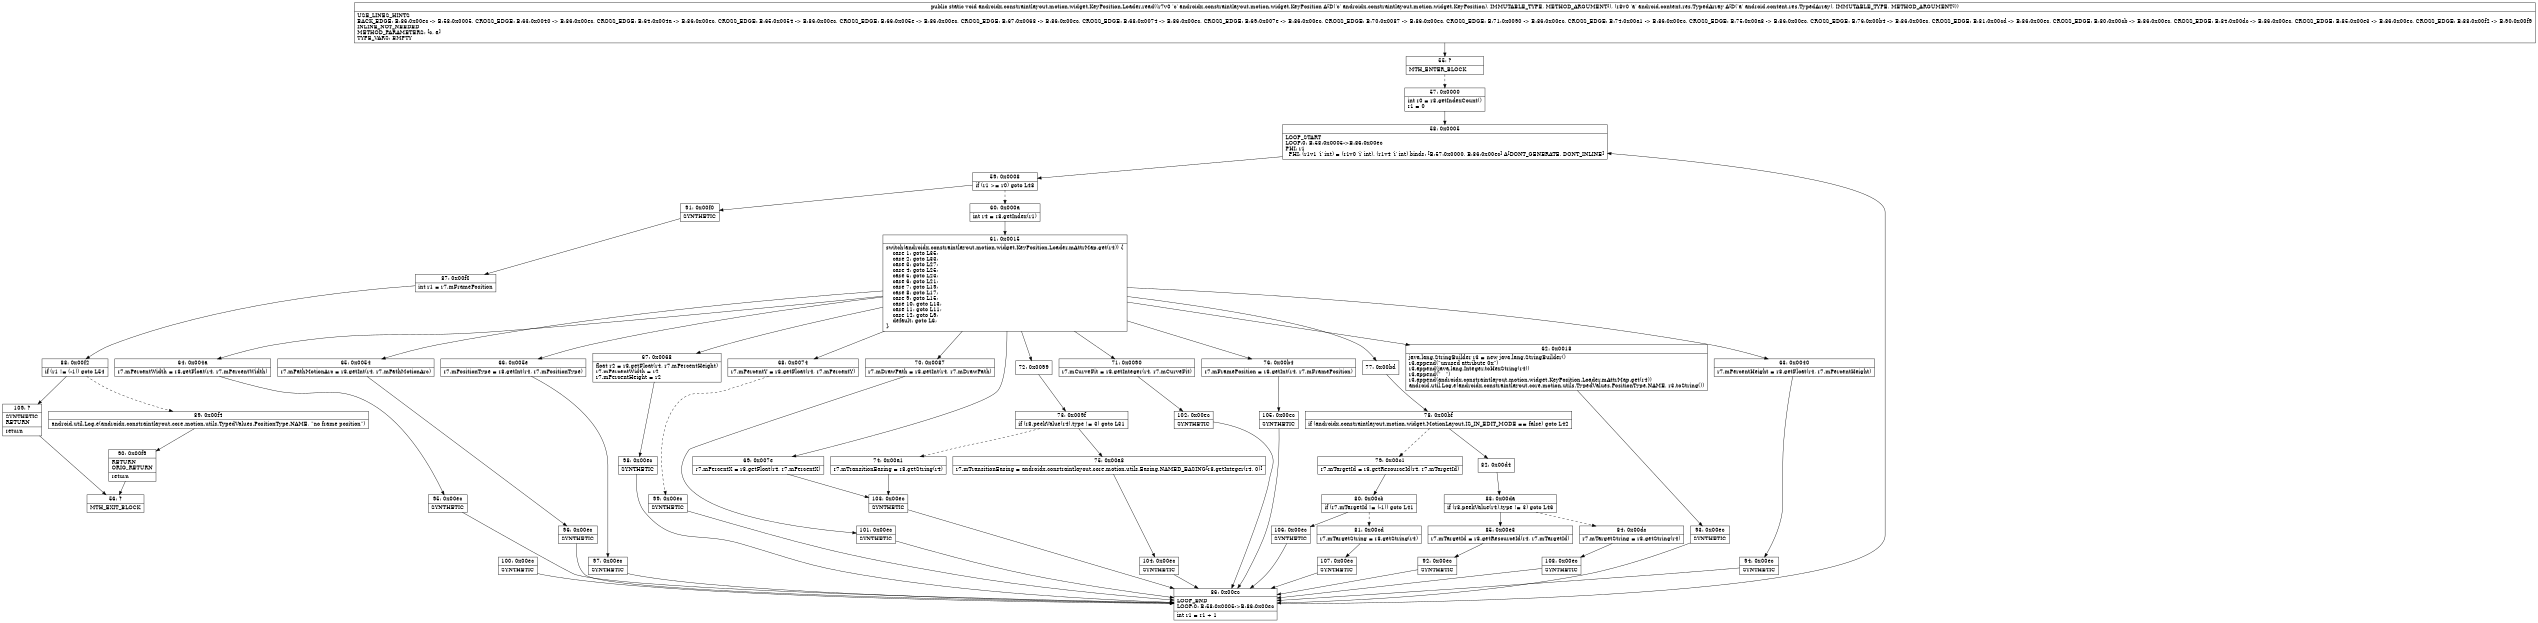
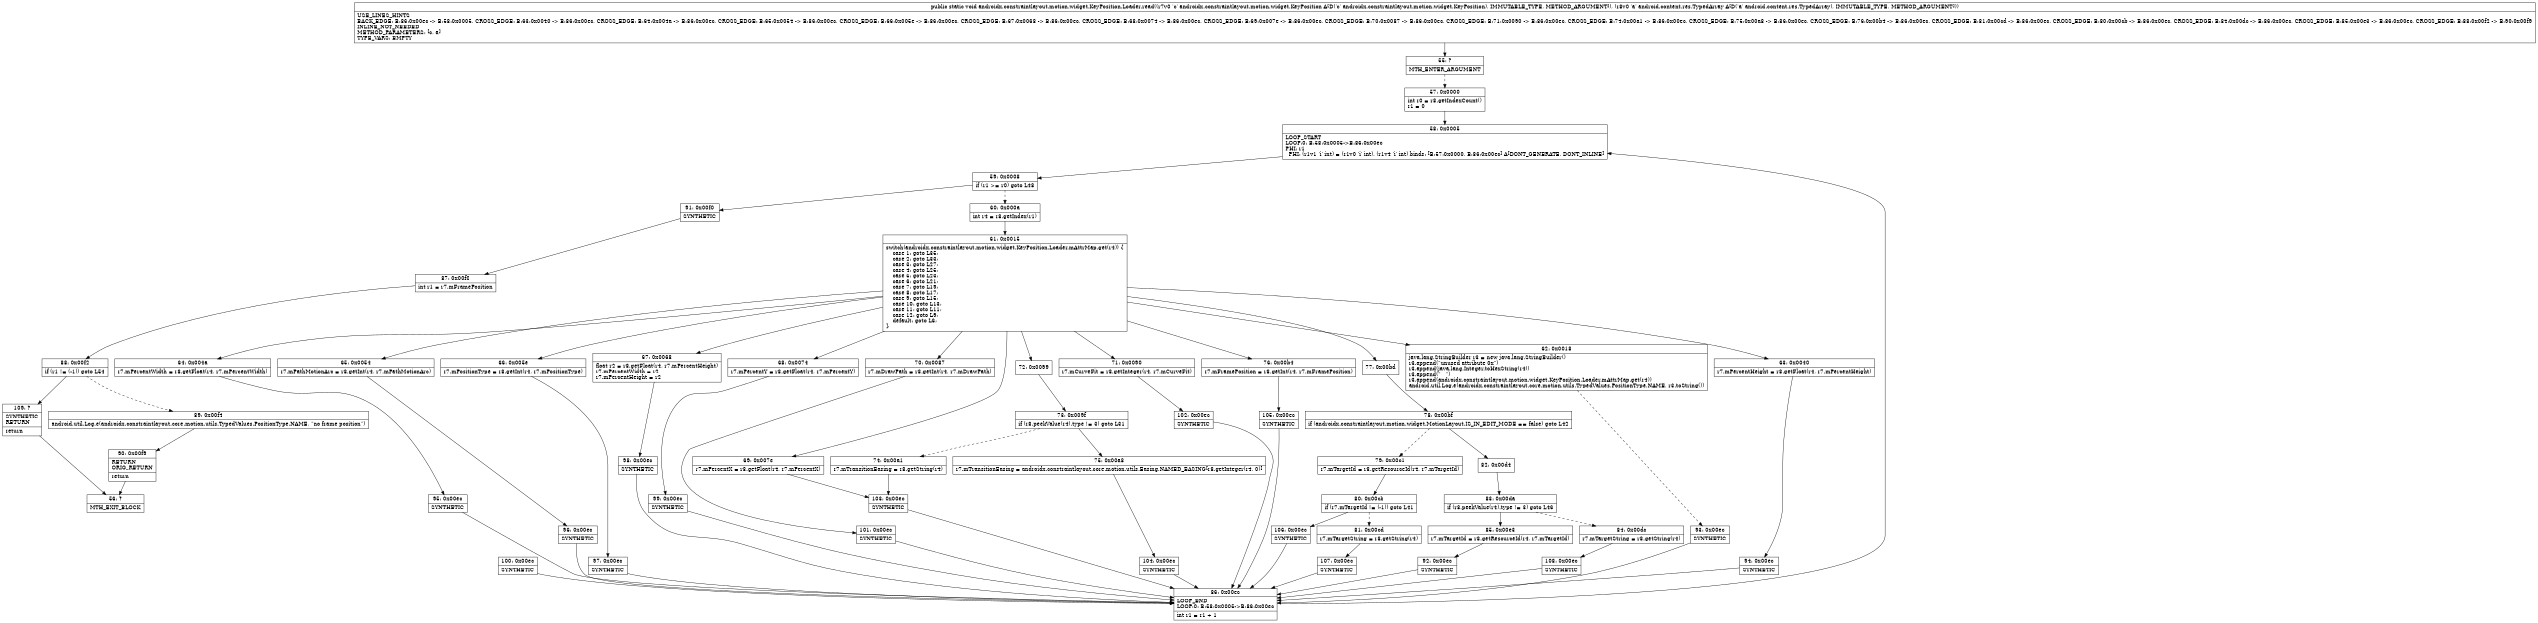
(1438, 70) -> (1445, 70)
(679, 402) -> (679, 402)
(1639, 457) -> (1639, 457)
